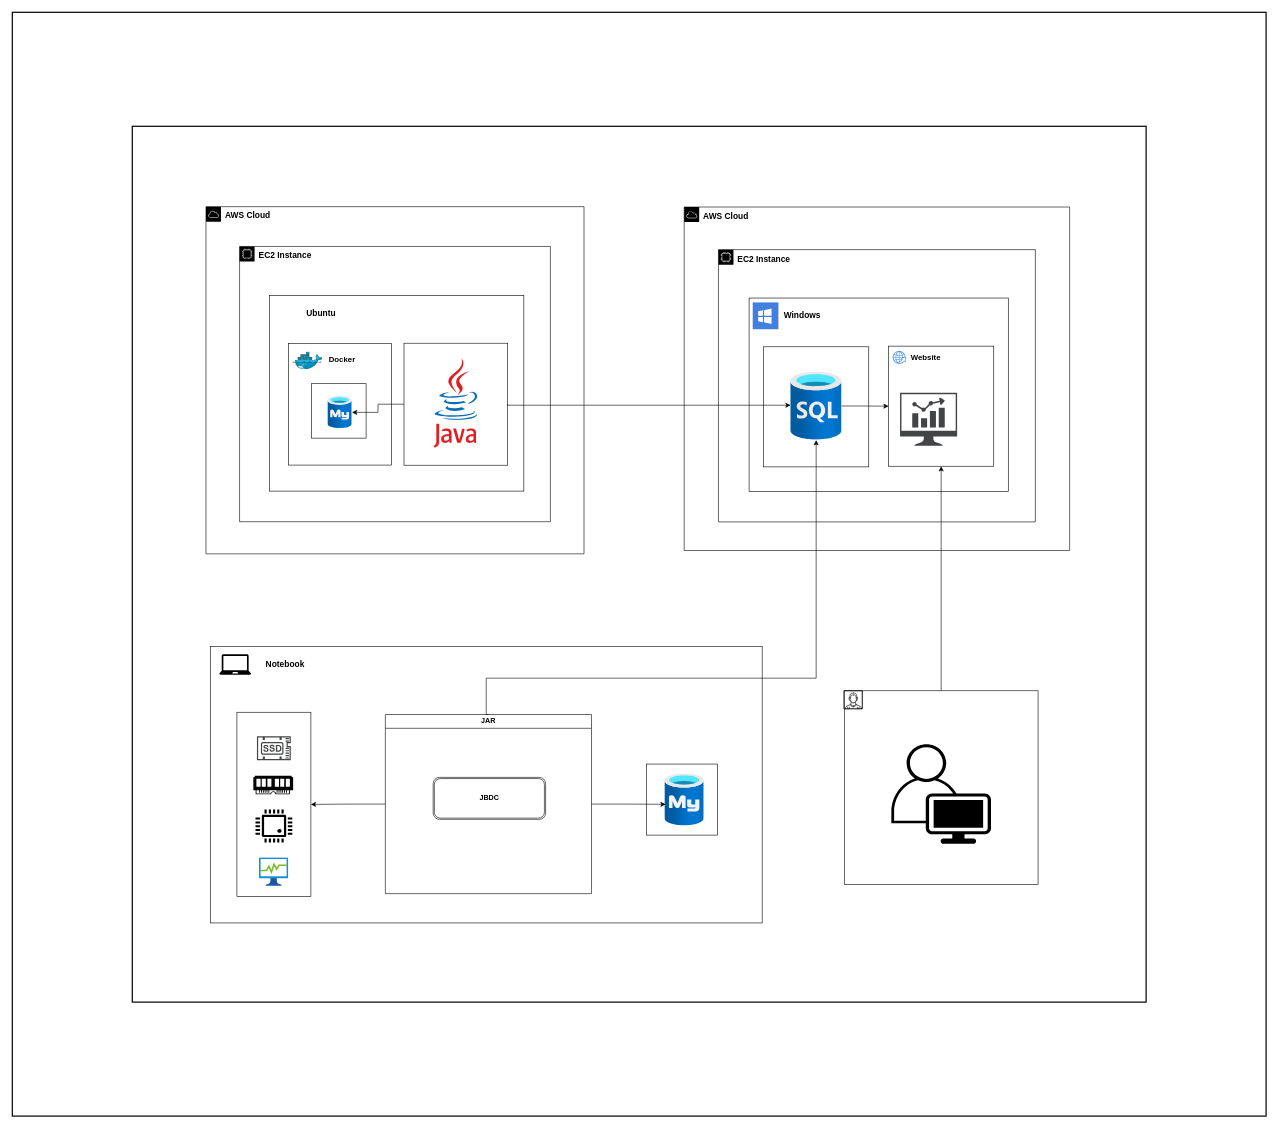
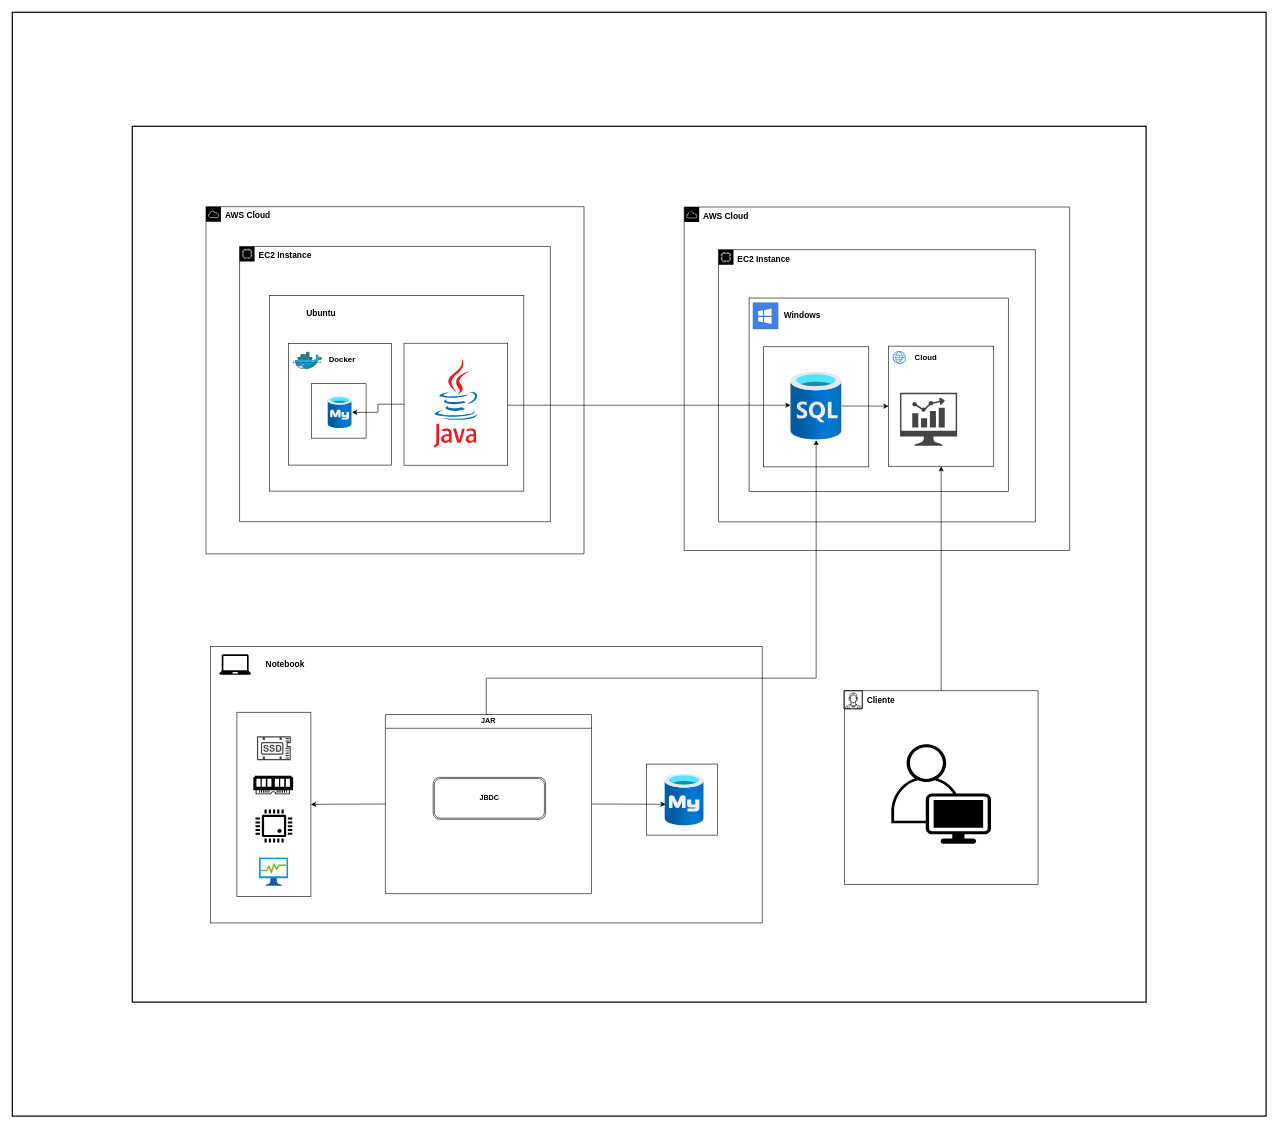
(926, 357) -> (926, 357)
none -> (881, 701)
